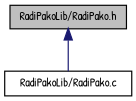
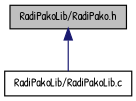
(68, 84) -> (68, 84)
